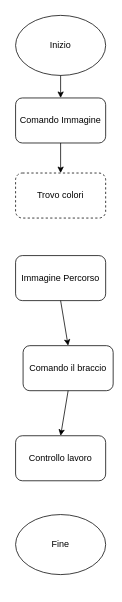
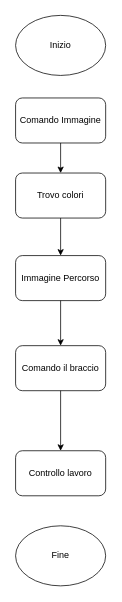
(60, 84) -> none
(60, 195) -> (60, 195)
none -> (60, 234)
(68, 368) -> (60, 368)
(60, 458) -> (60, 473)
(60, 544) -> (60, 555)
